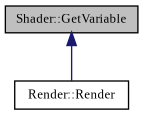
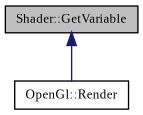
(72, 95) -> (72, 95)
